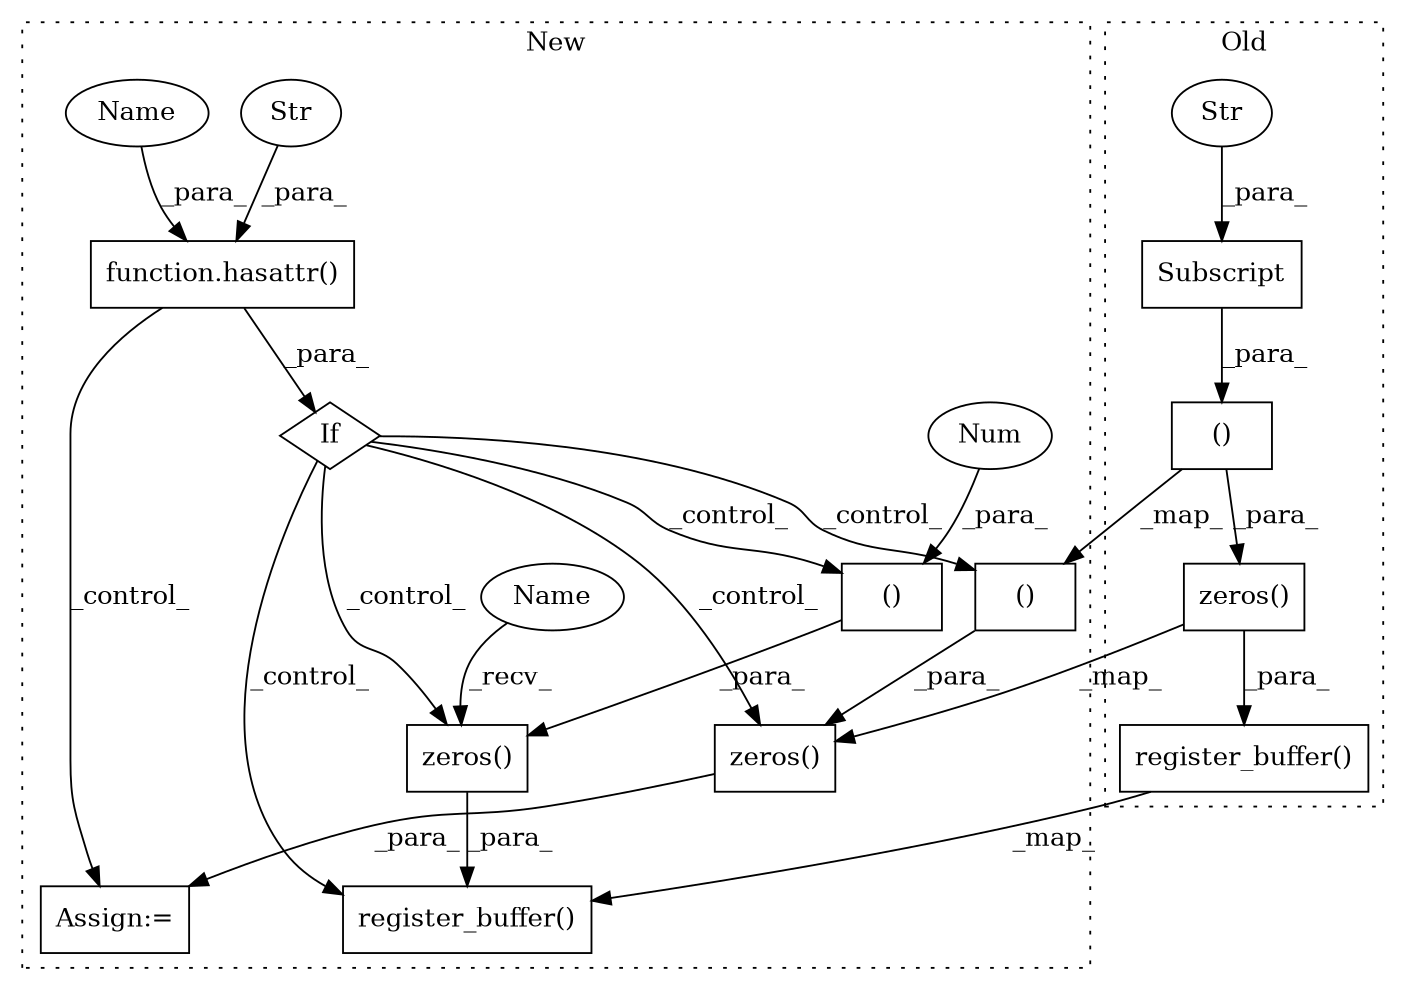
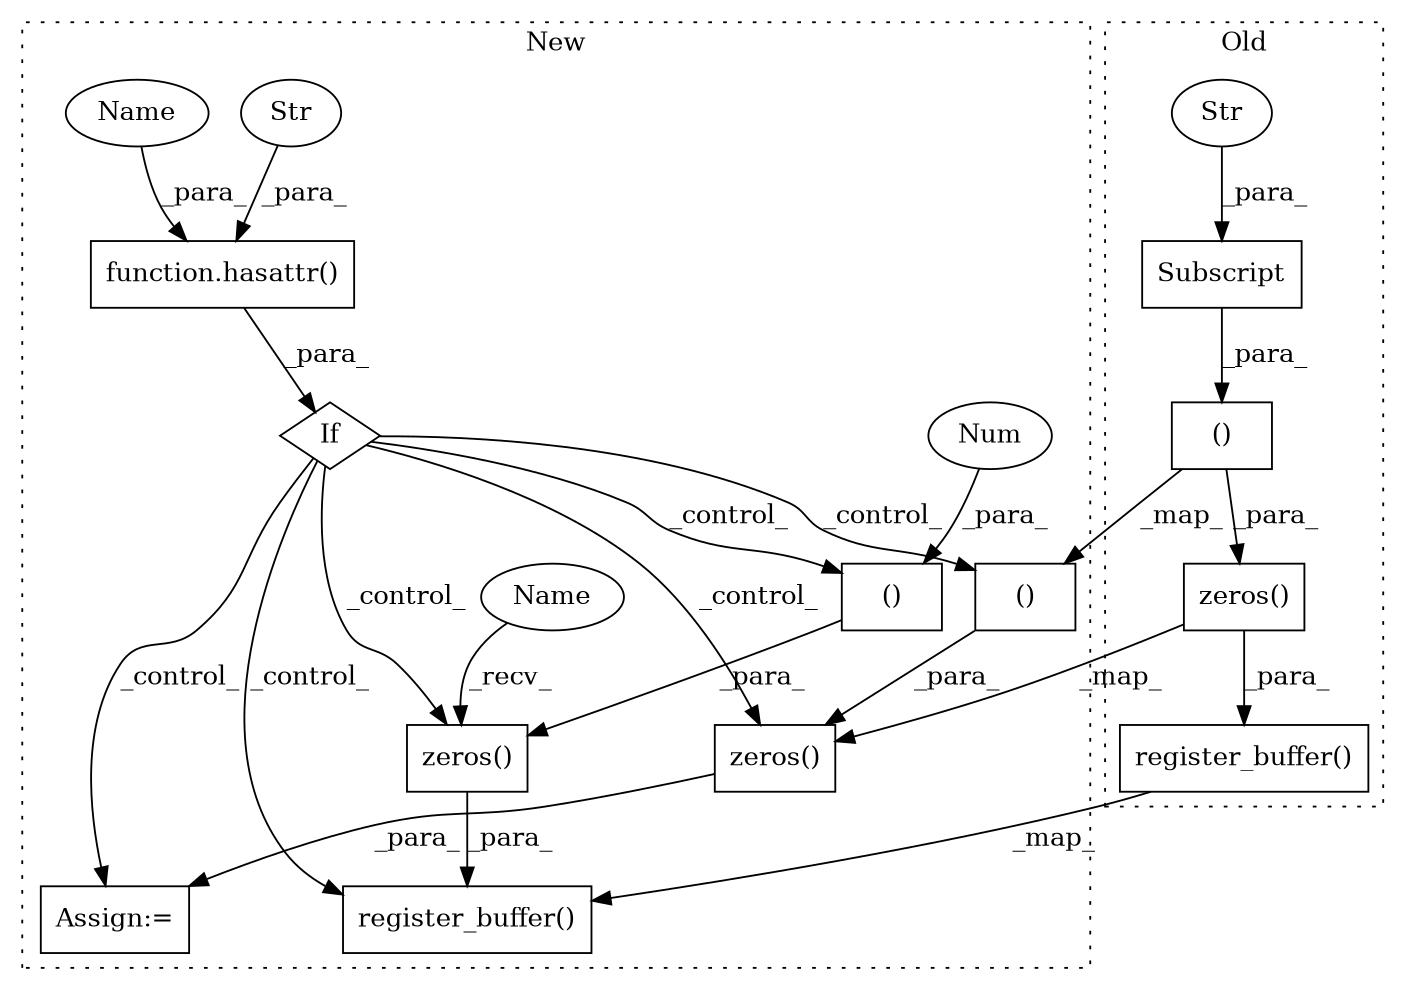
(70, 571) -> (157, 644)
